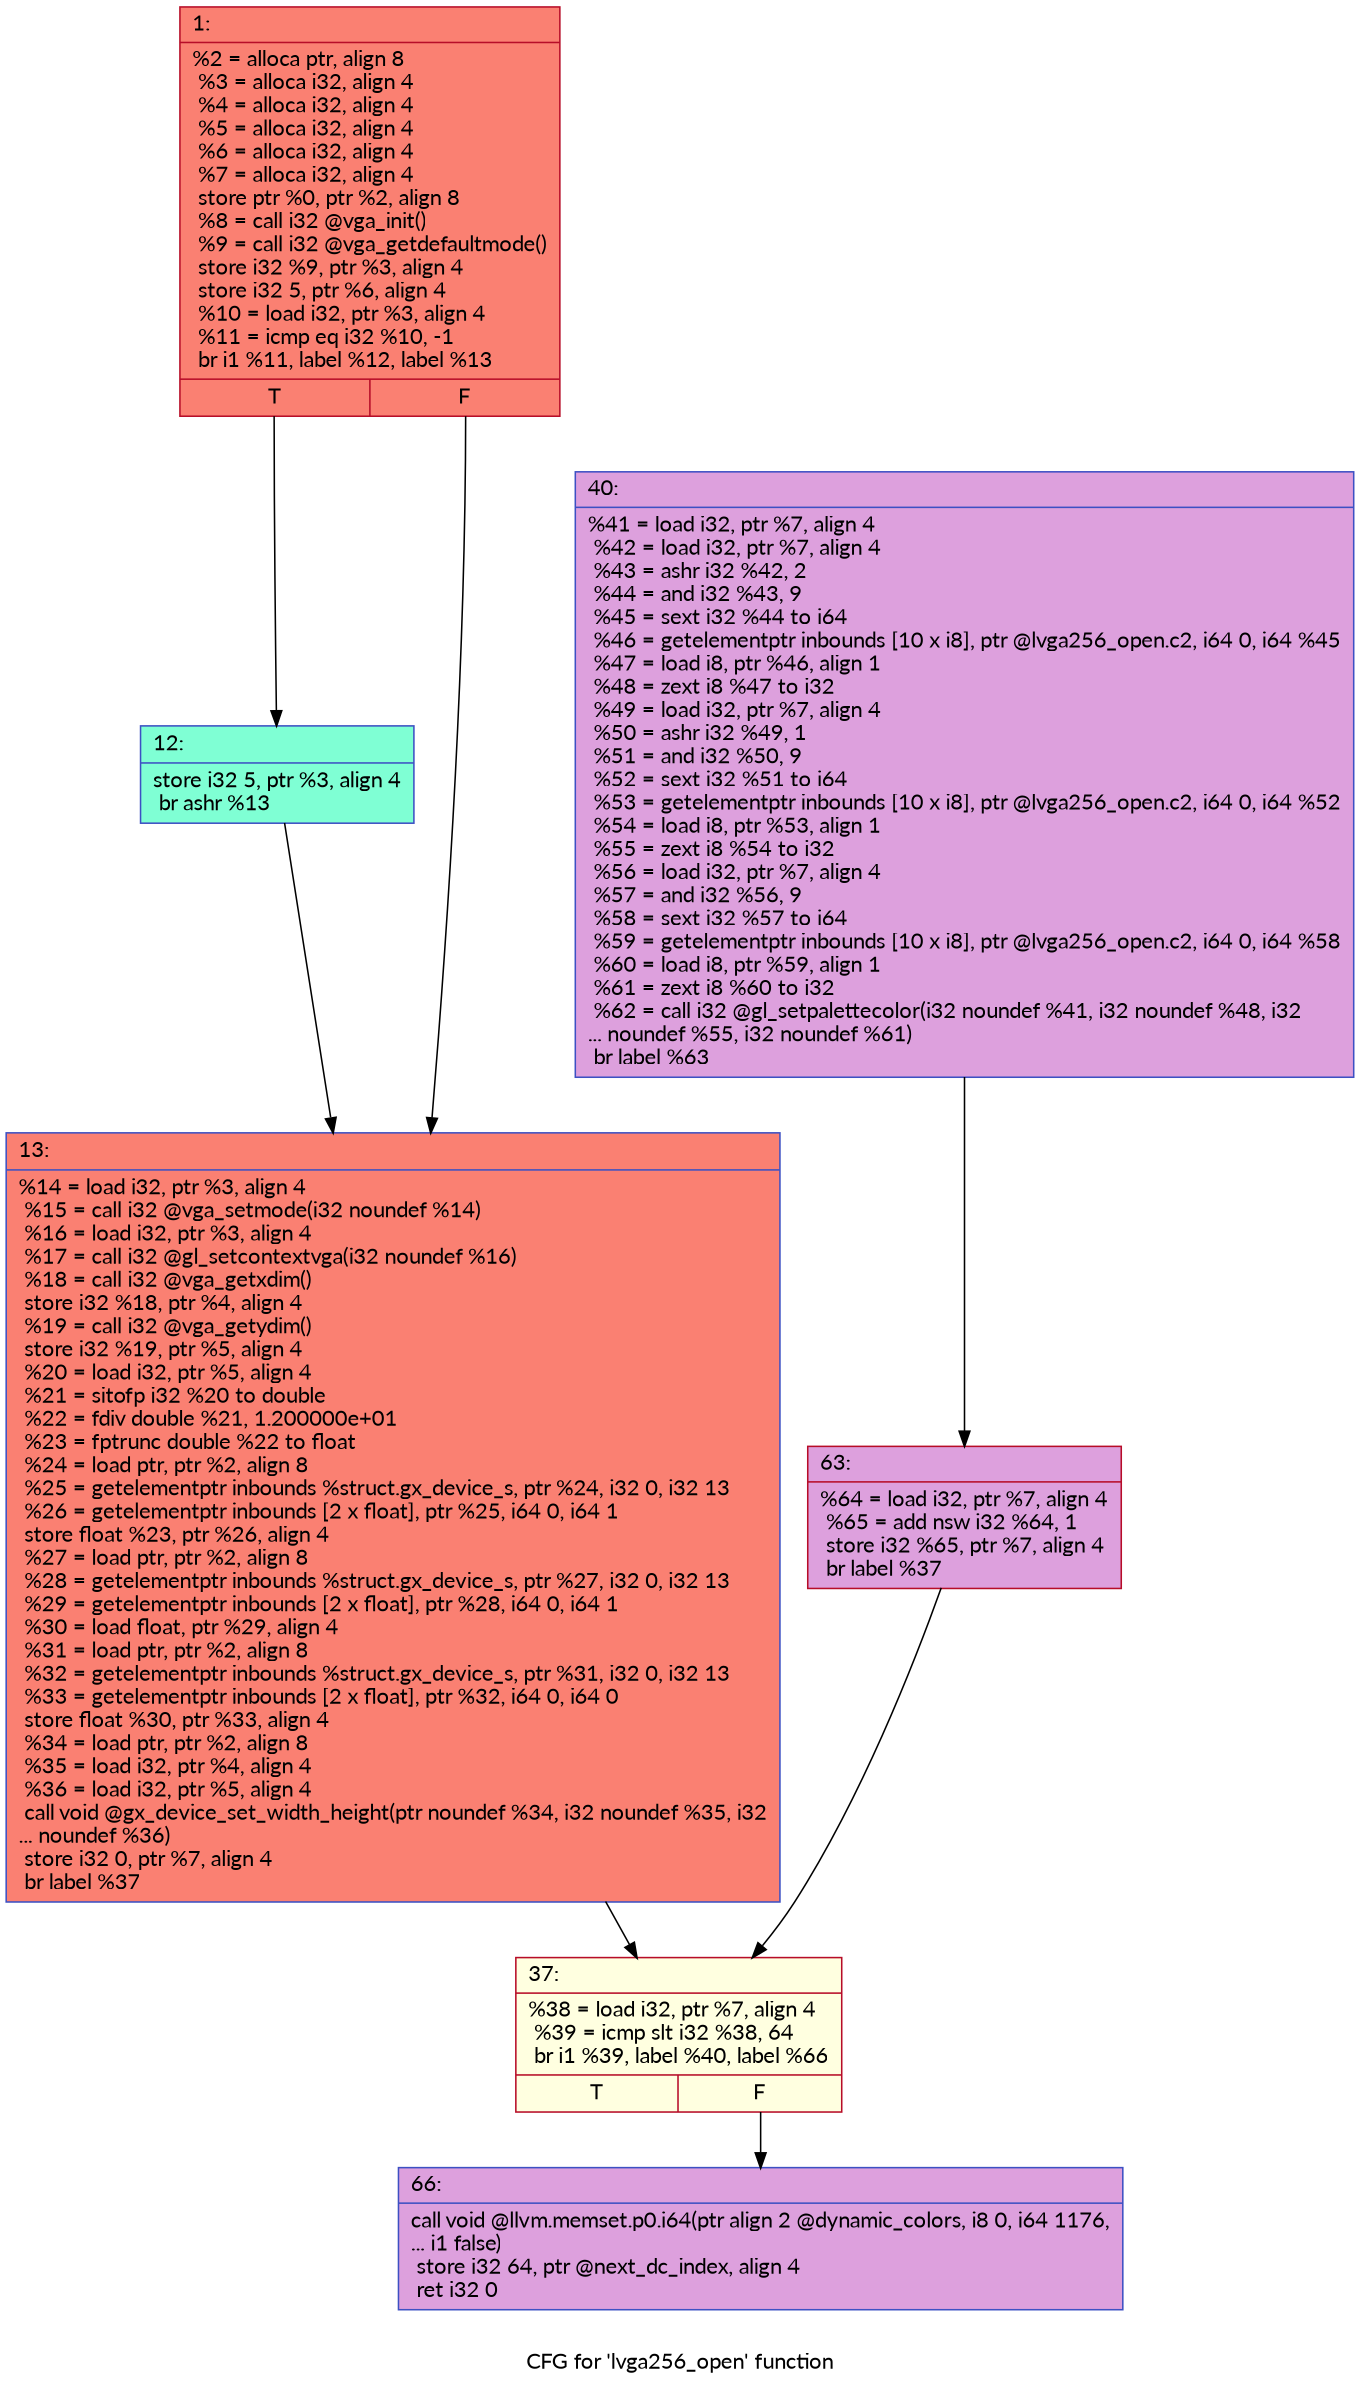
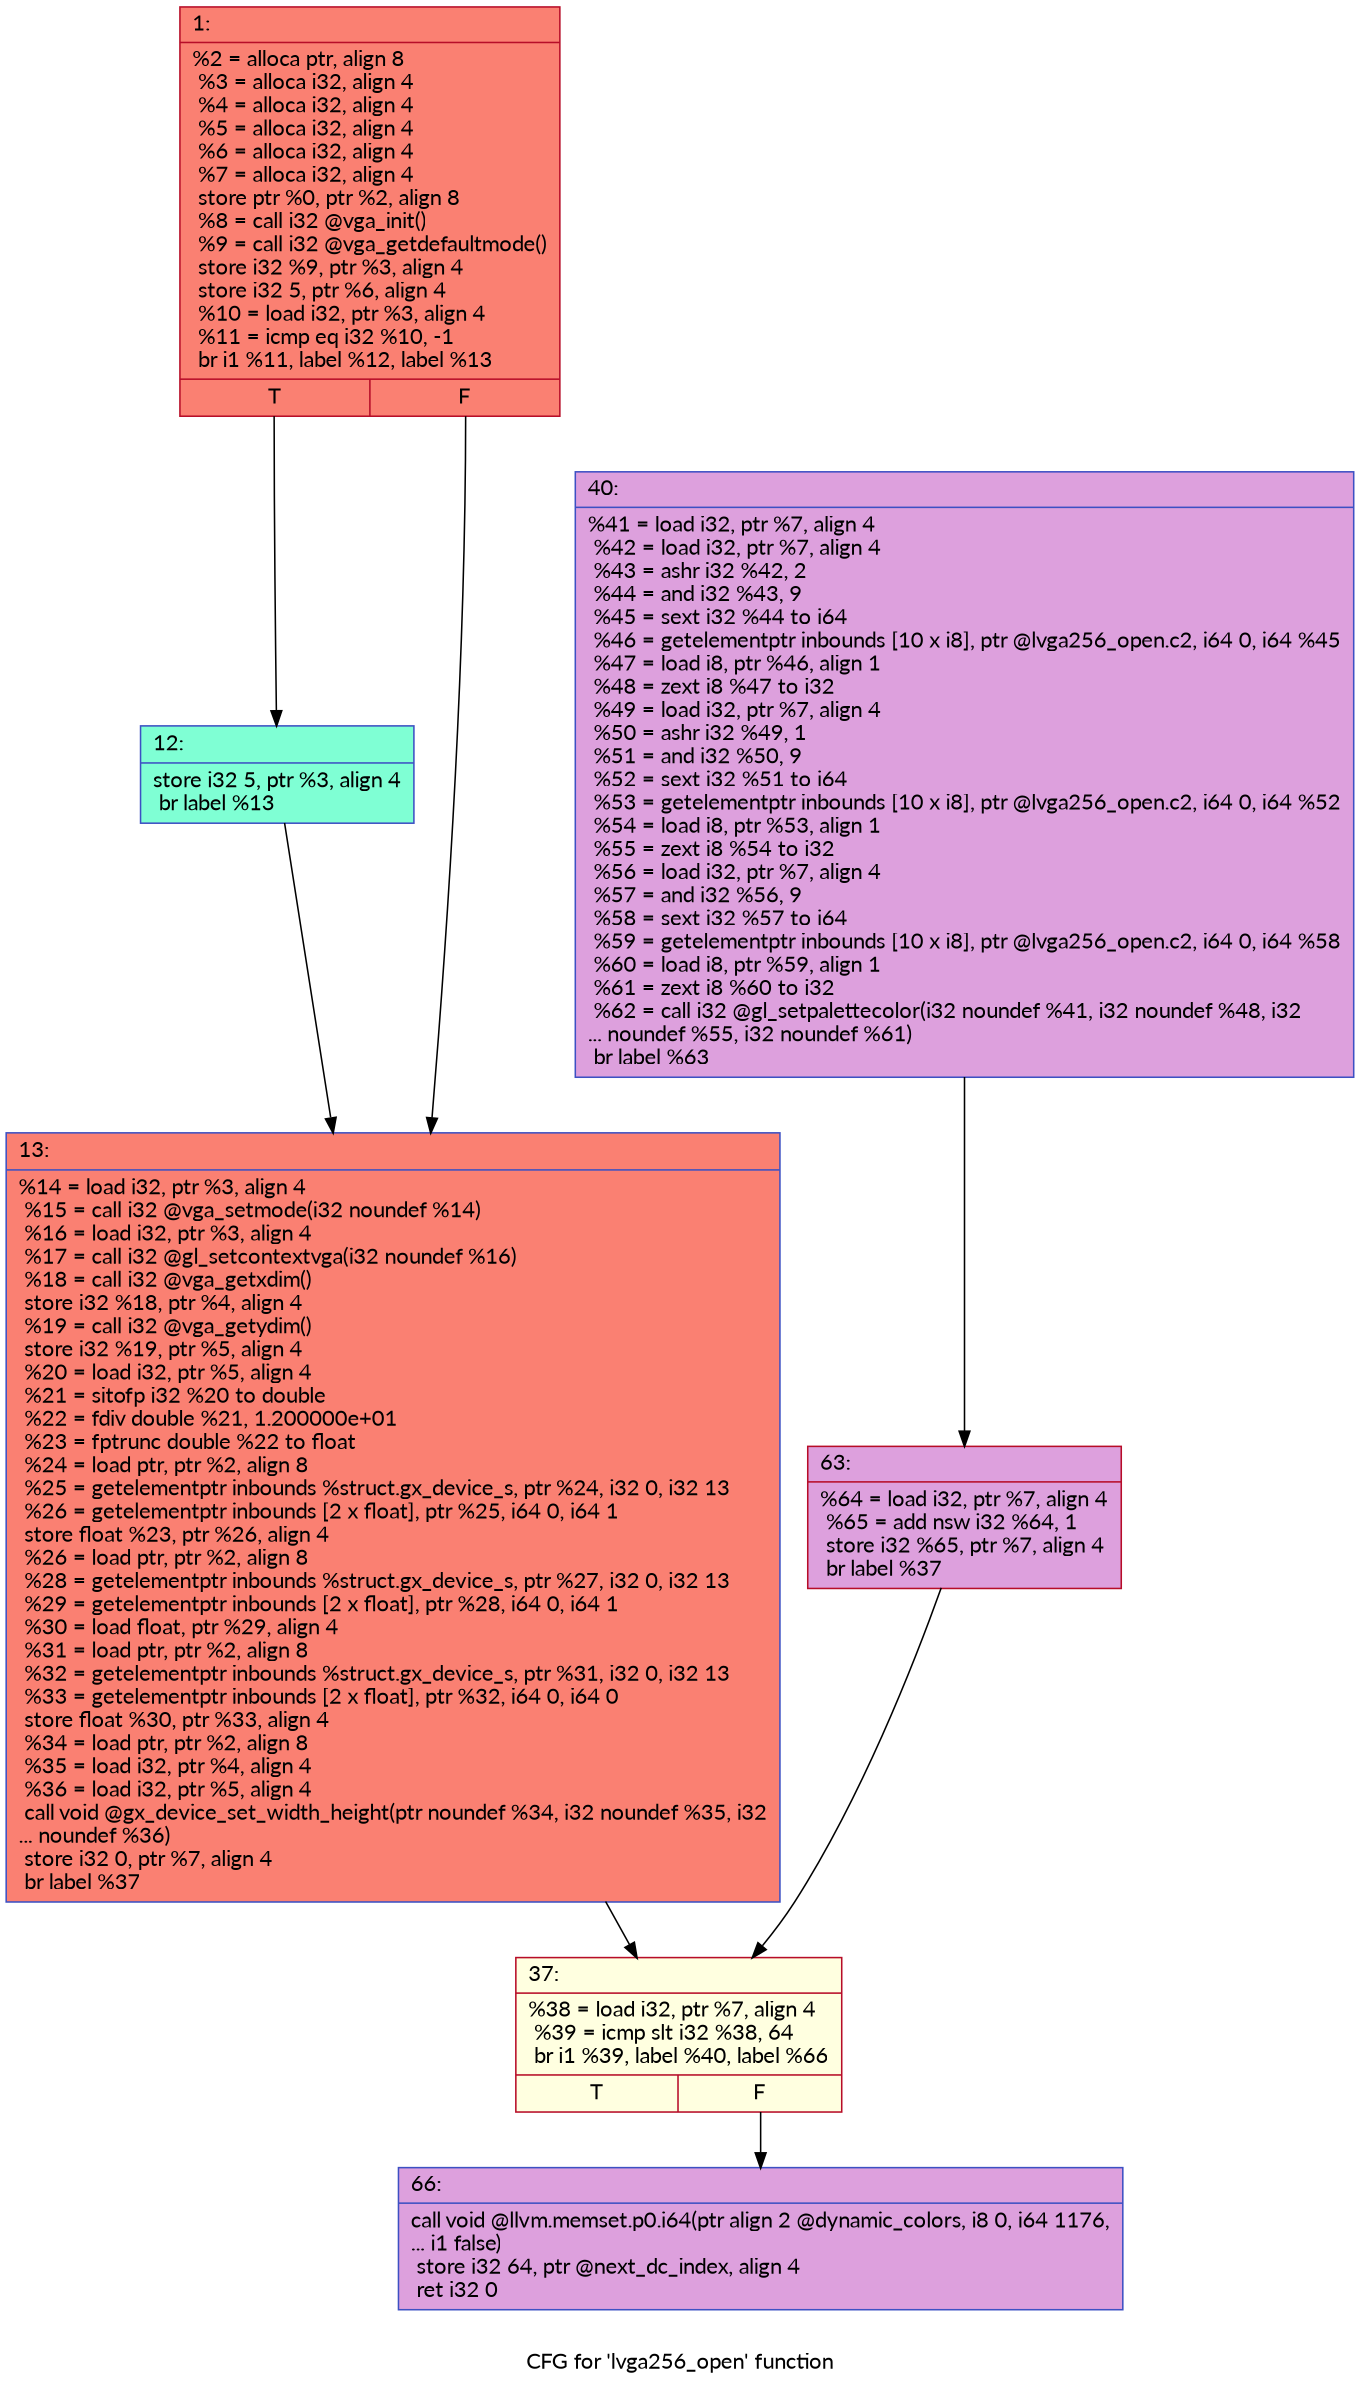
(212, 804) -> (214, 804)
(164, 1558) -> (164, 1558)
